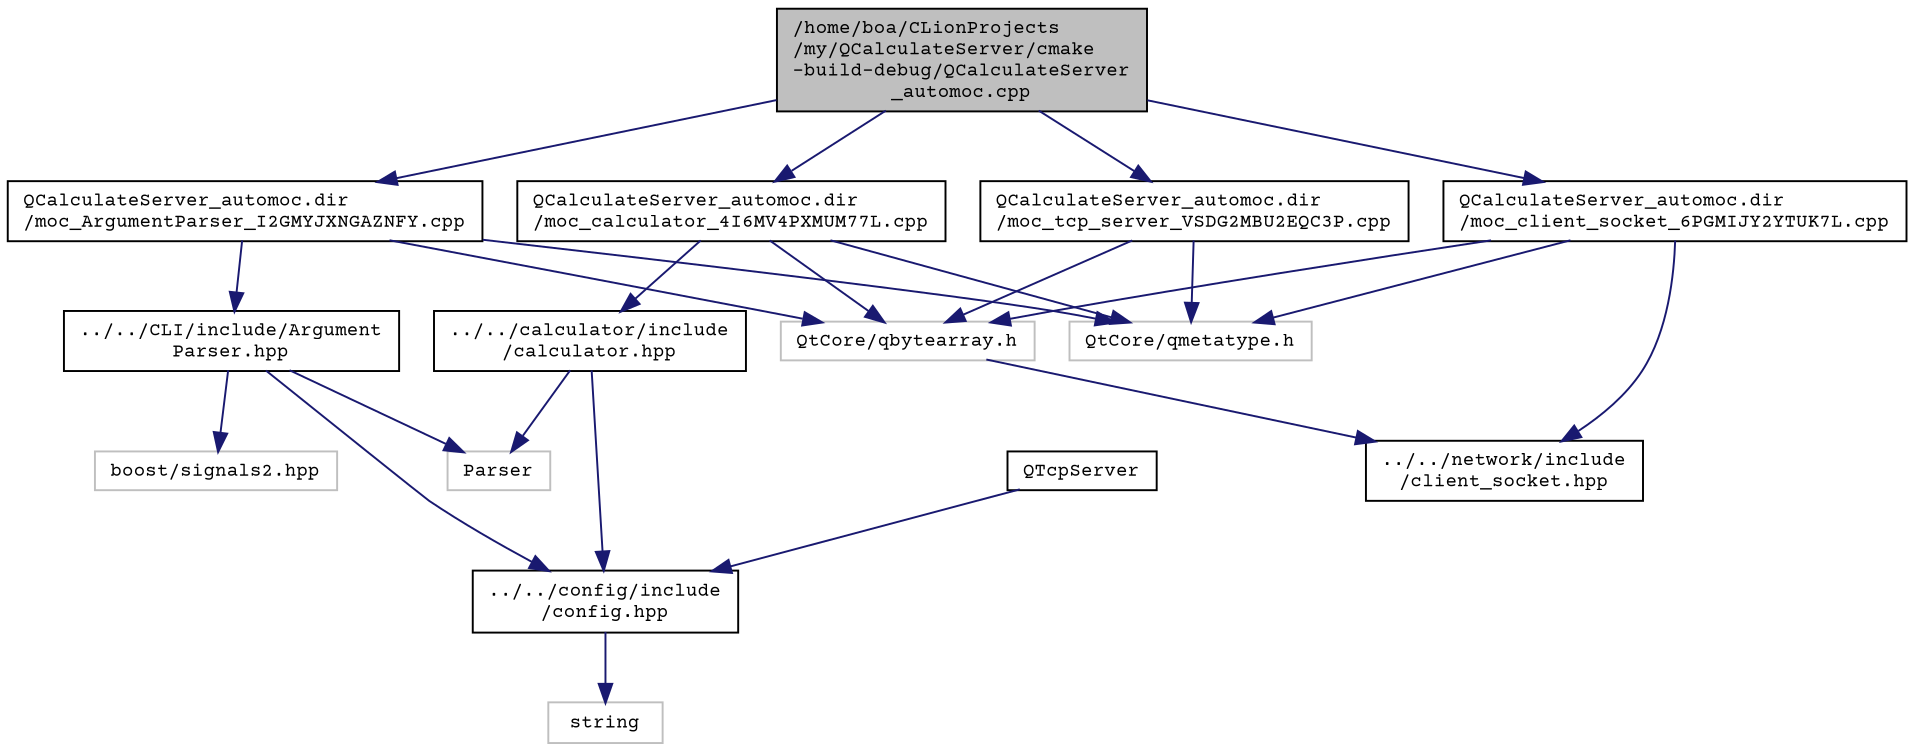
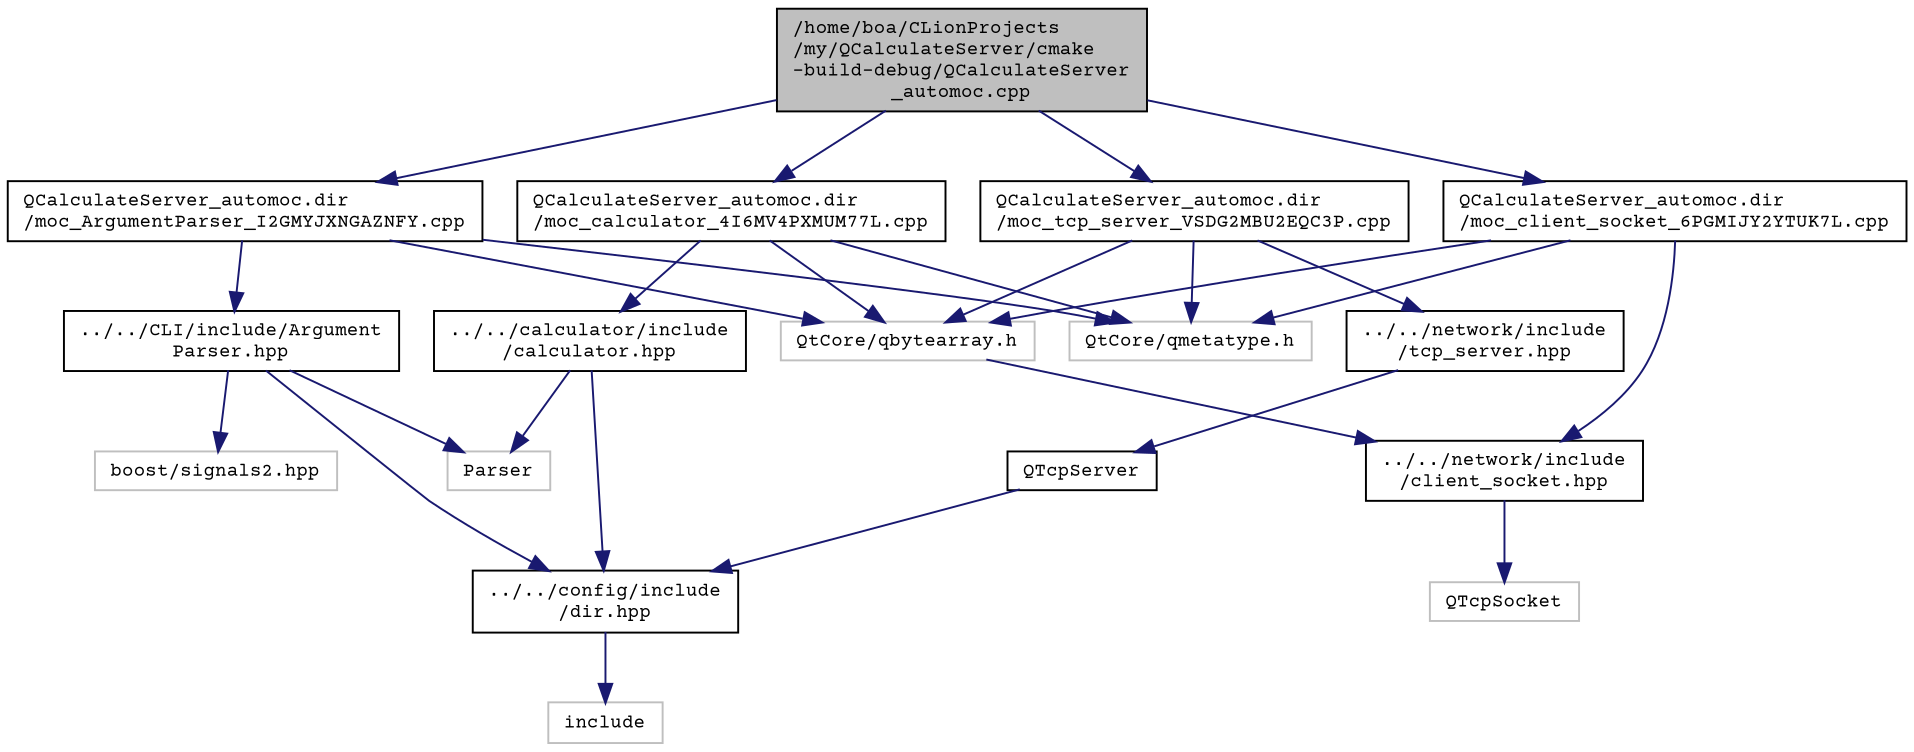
none -> (1485, 341)
(605, 602) -> (605, 602)
none -> (1504, 602)
(605, 723) -> (605, 723)
